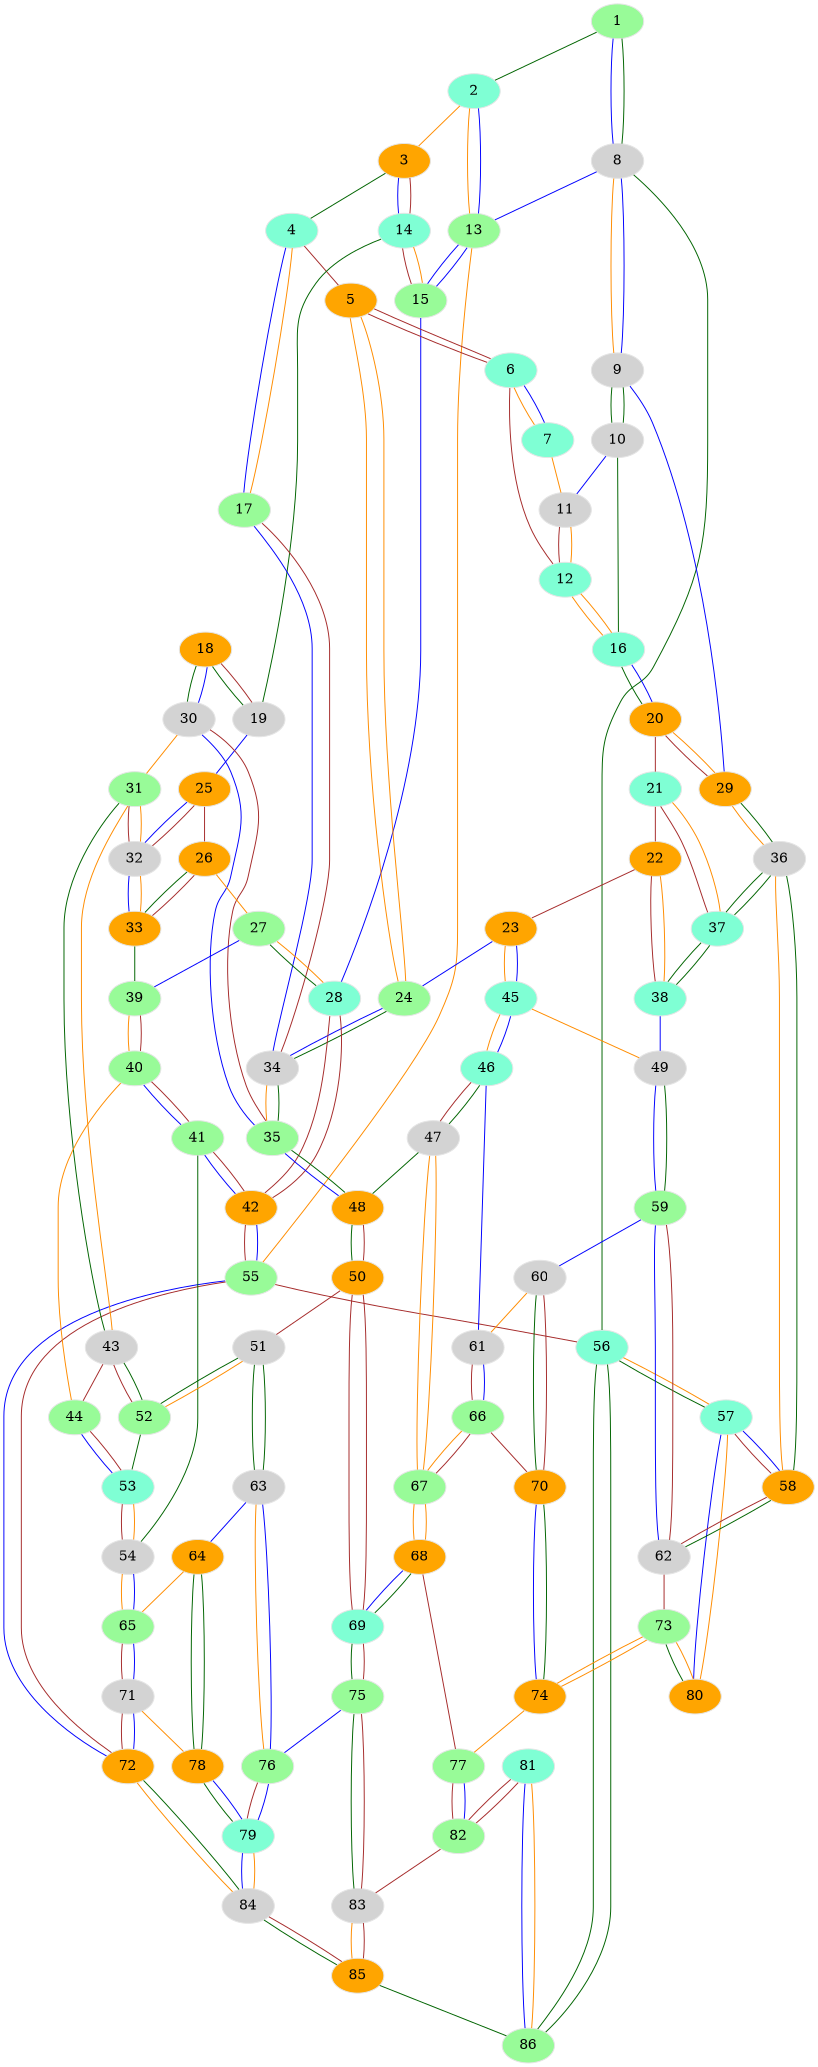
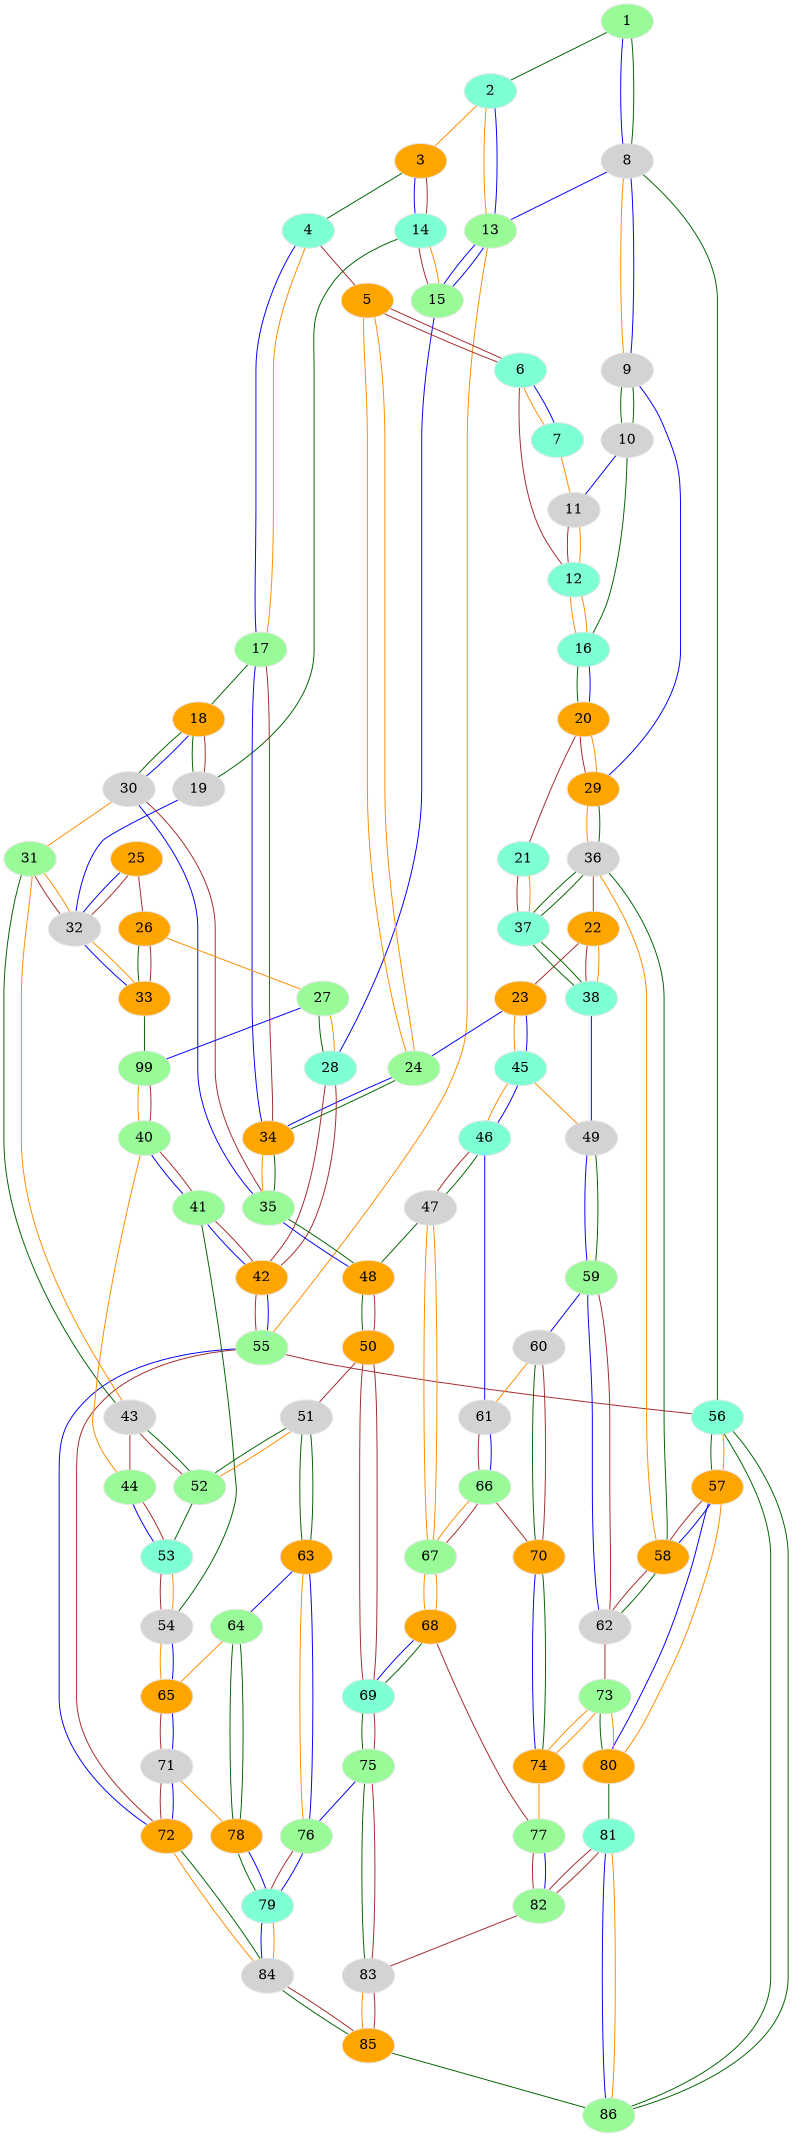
none -> (230, 684)
(230, 756) -> (106, 838)
(655, 824) -> (593, 894)
(135, 999) -> (144, 1068)
(272, 1068) -> (269, 1138)
(726, 1417) -> (717, 1487)
(259, 1487) -> (306, 1557)
(198, 1557) -> (237, 1627)
(128, 1627) -> (167, 1697)
none -> (609, 1801)
